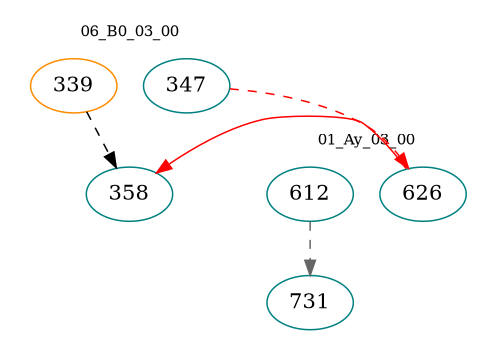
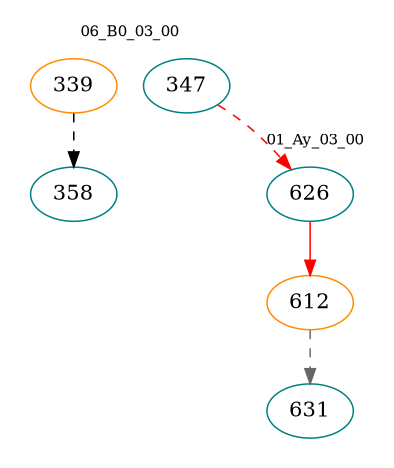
(293, 116) -> (310, 241)
(310, 194) -> (310, 303)
(310, 303) -> (310, 411)
